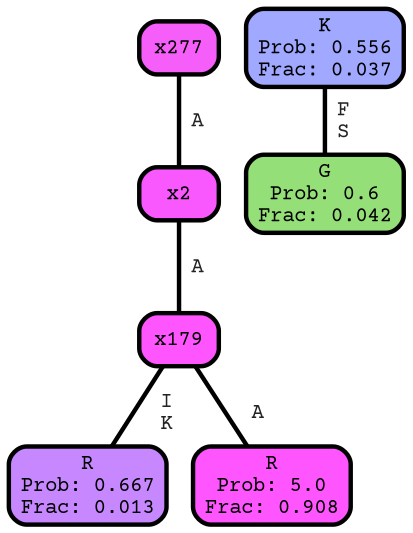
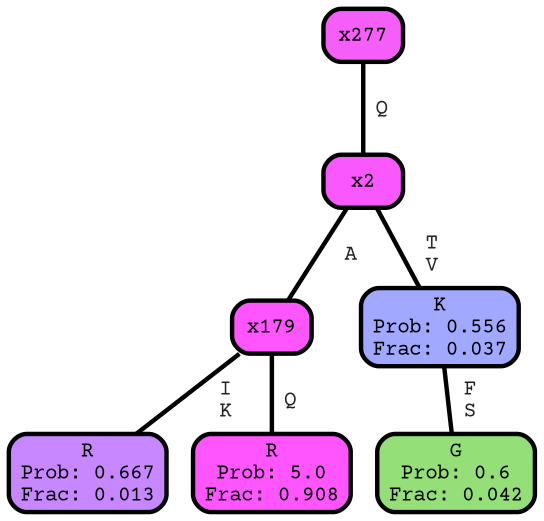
(192, 121) -> (376, 108)
none -> (398, 248)
(252, 413) -> (284, 400)
